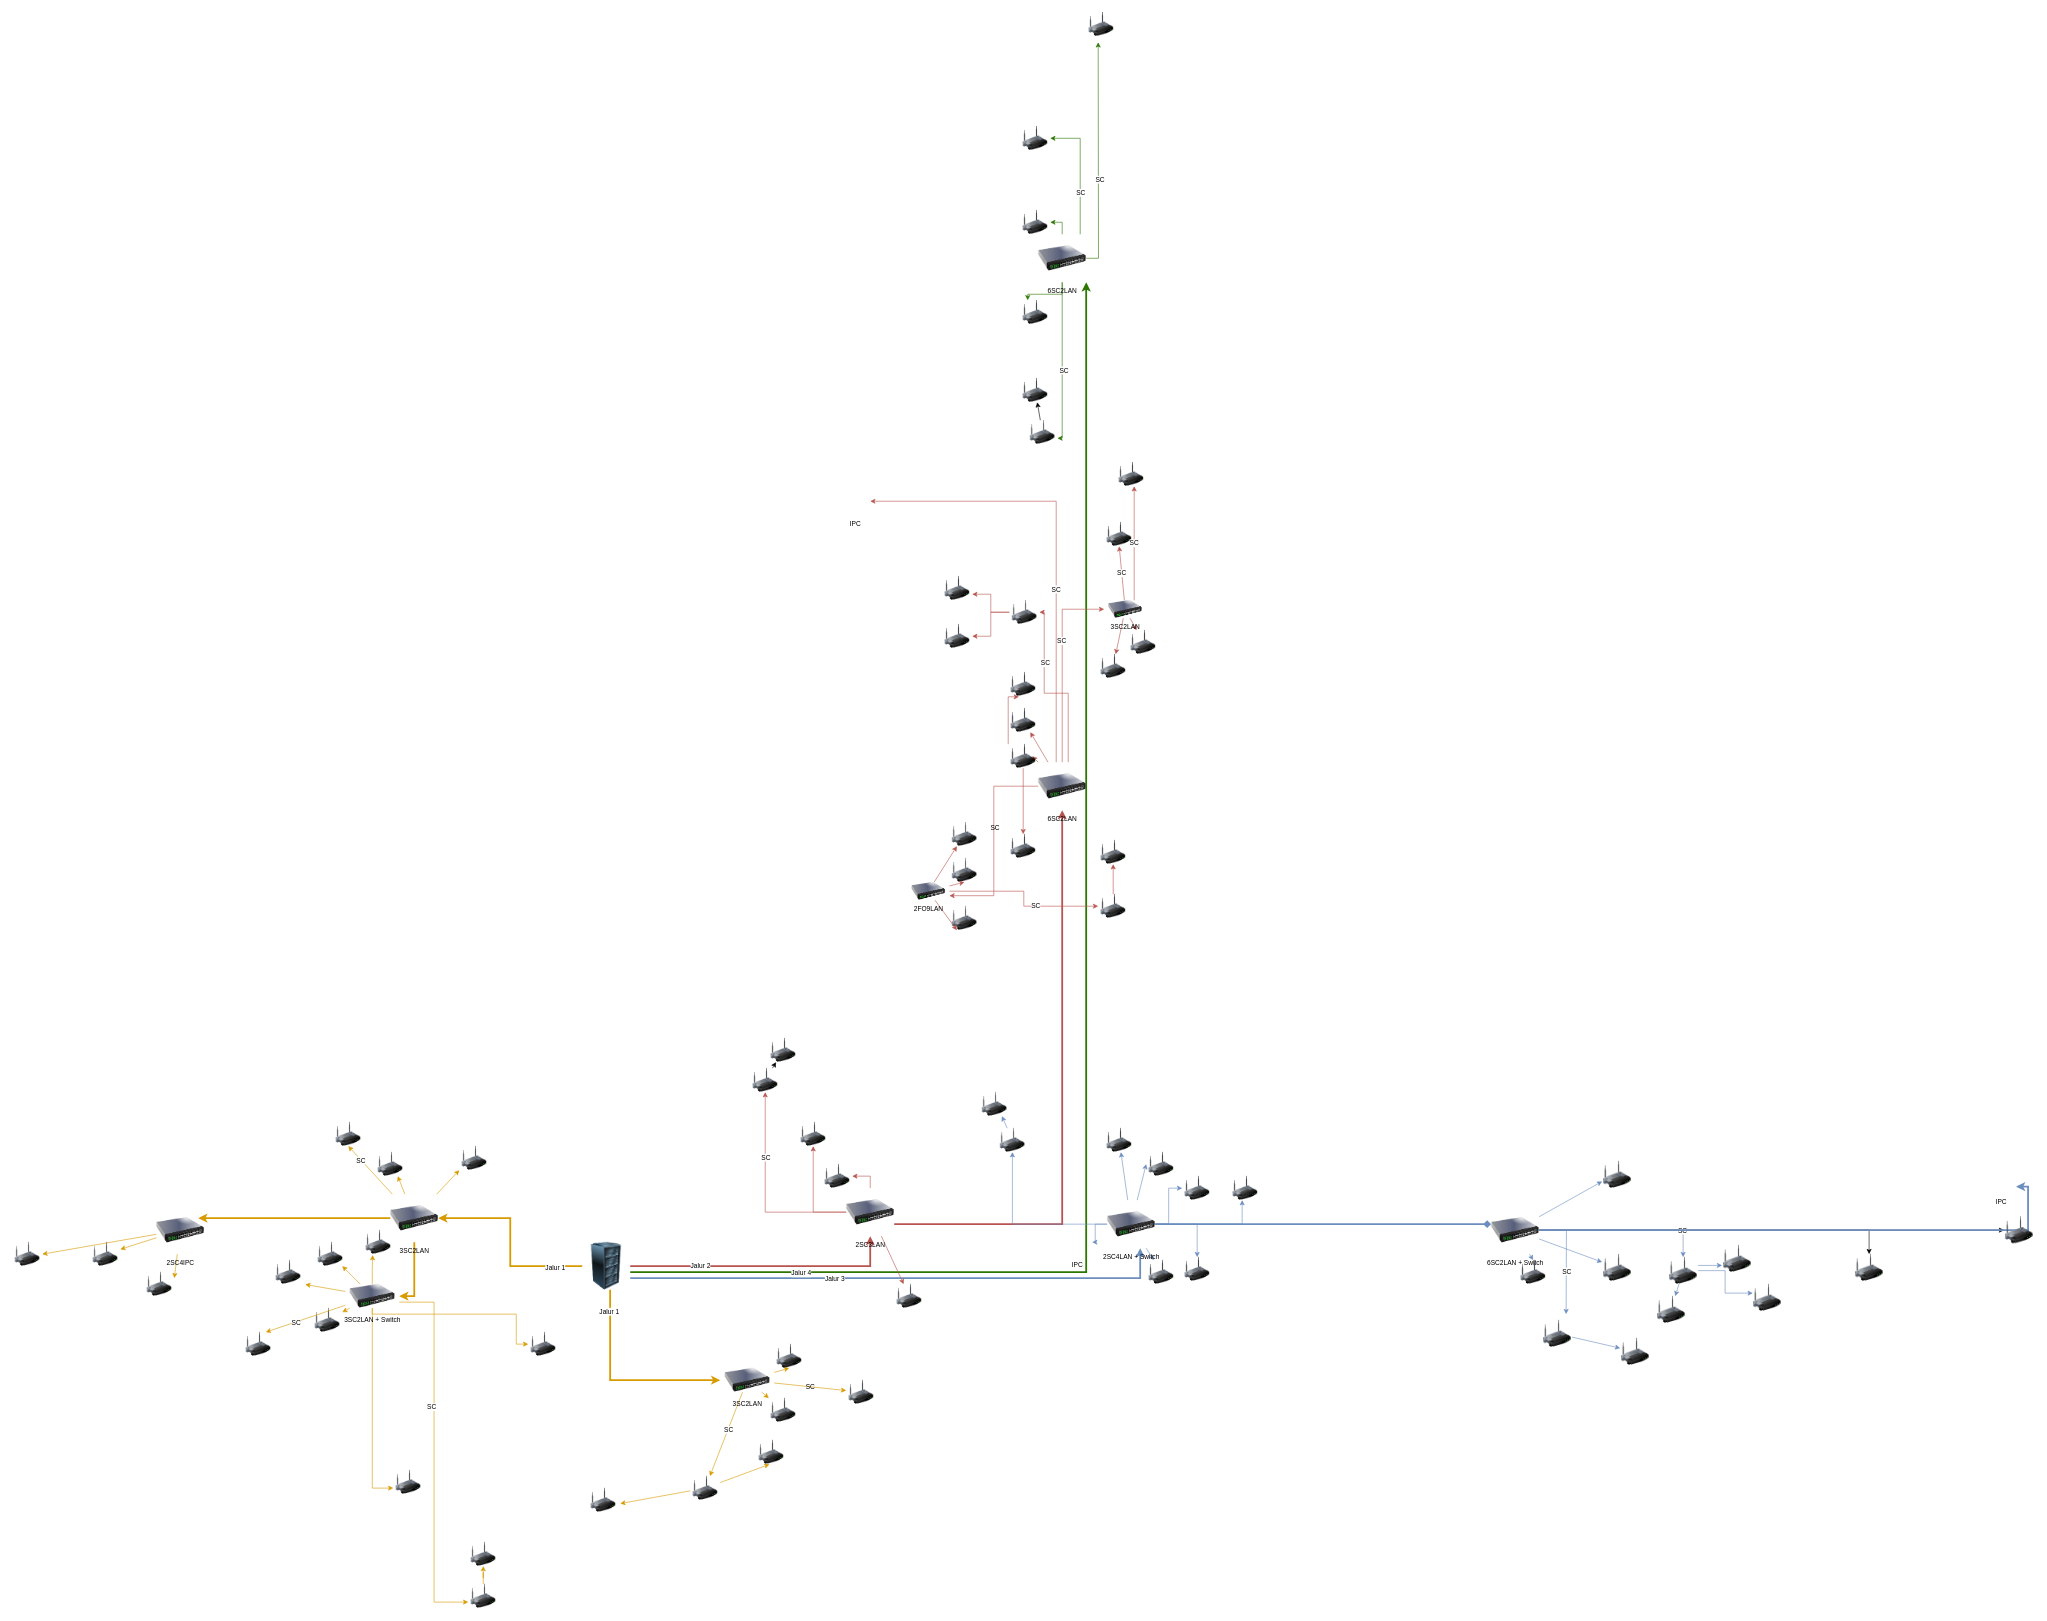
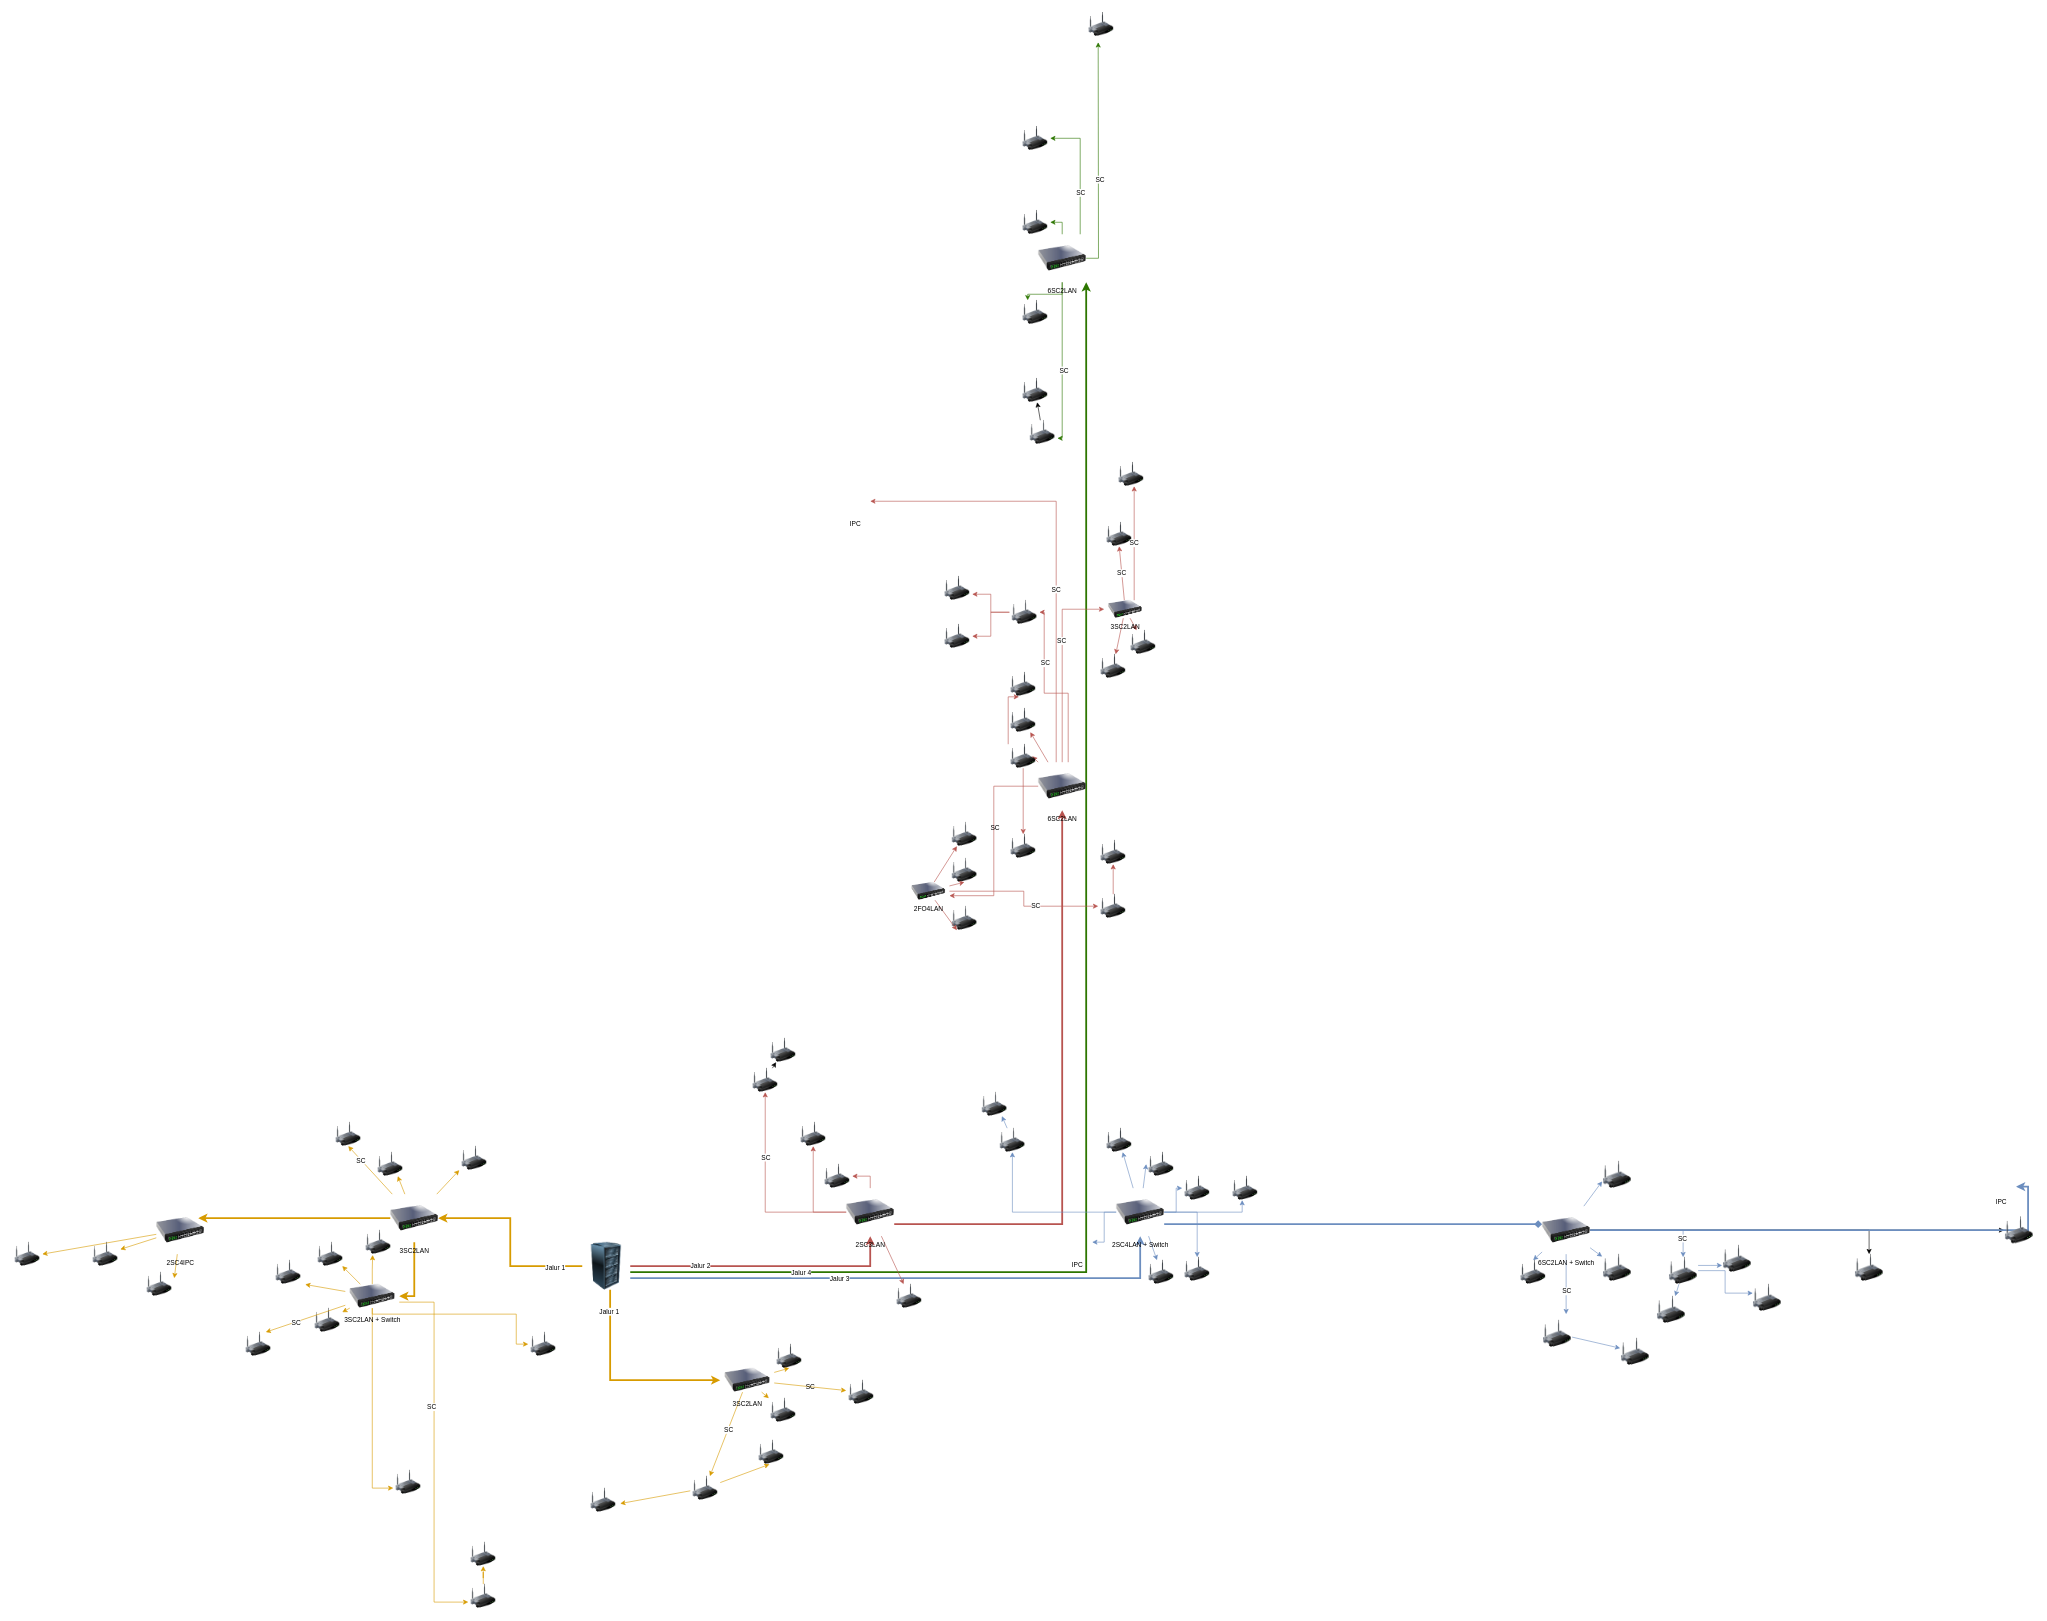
(929, 909) -> (929, 909)
(1131, 1224) -> (1140, 1212)
(1515, 1230) -> (1566, 1230)
